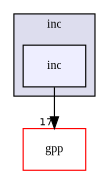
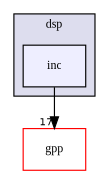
(54, 25) -> (54, 25)
